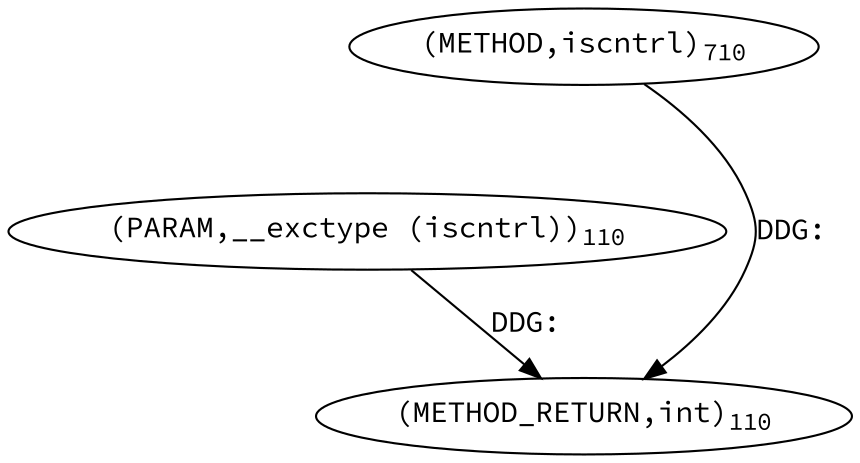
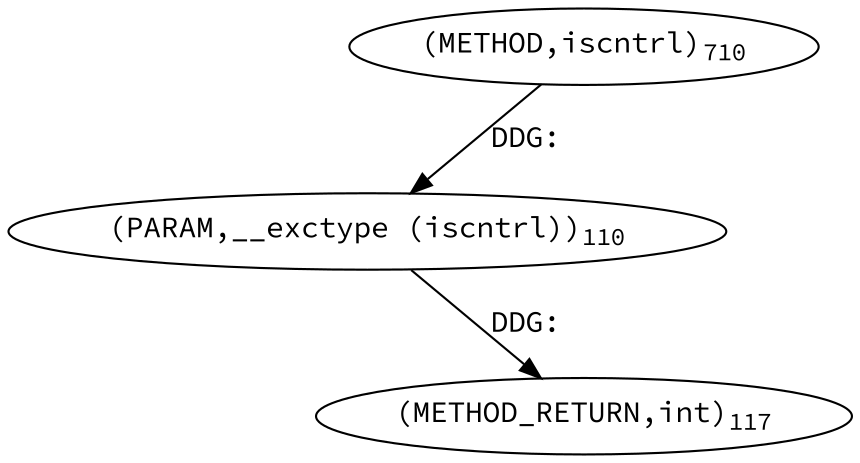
(755, 221) -> (484, 132)
(751, 413) -> (751, 413)
